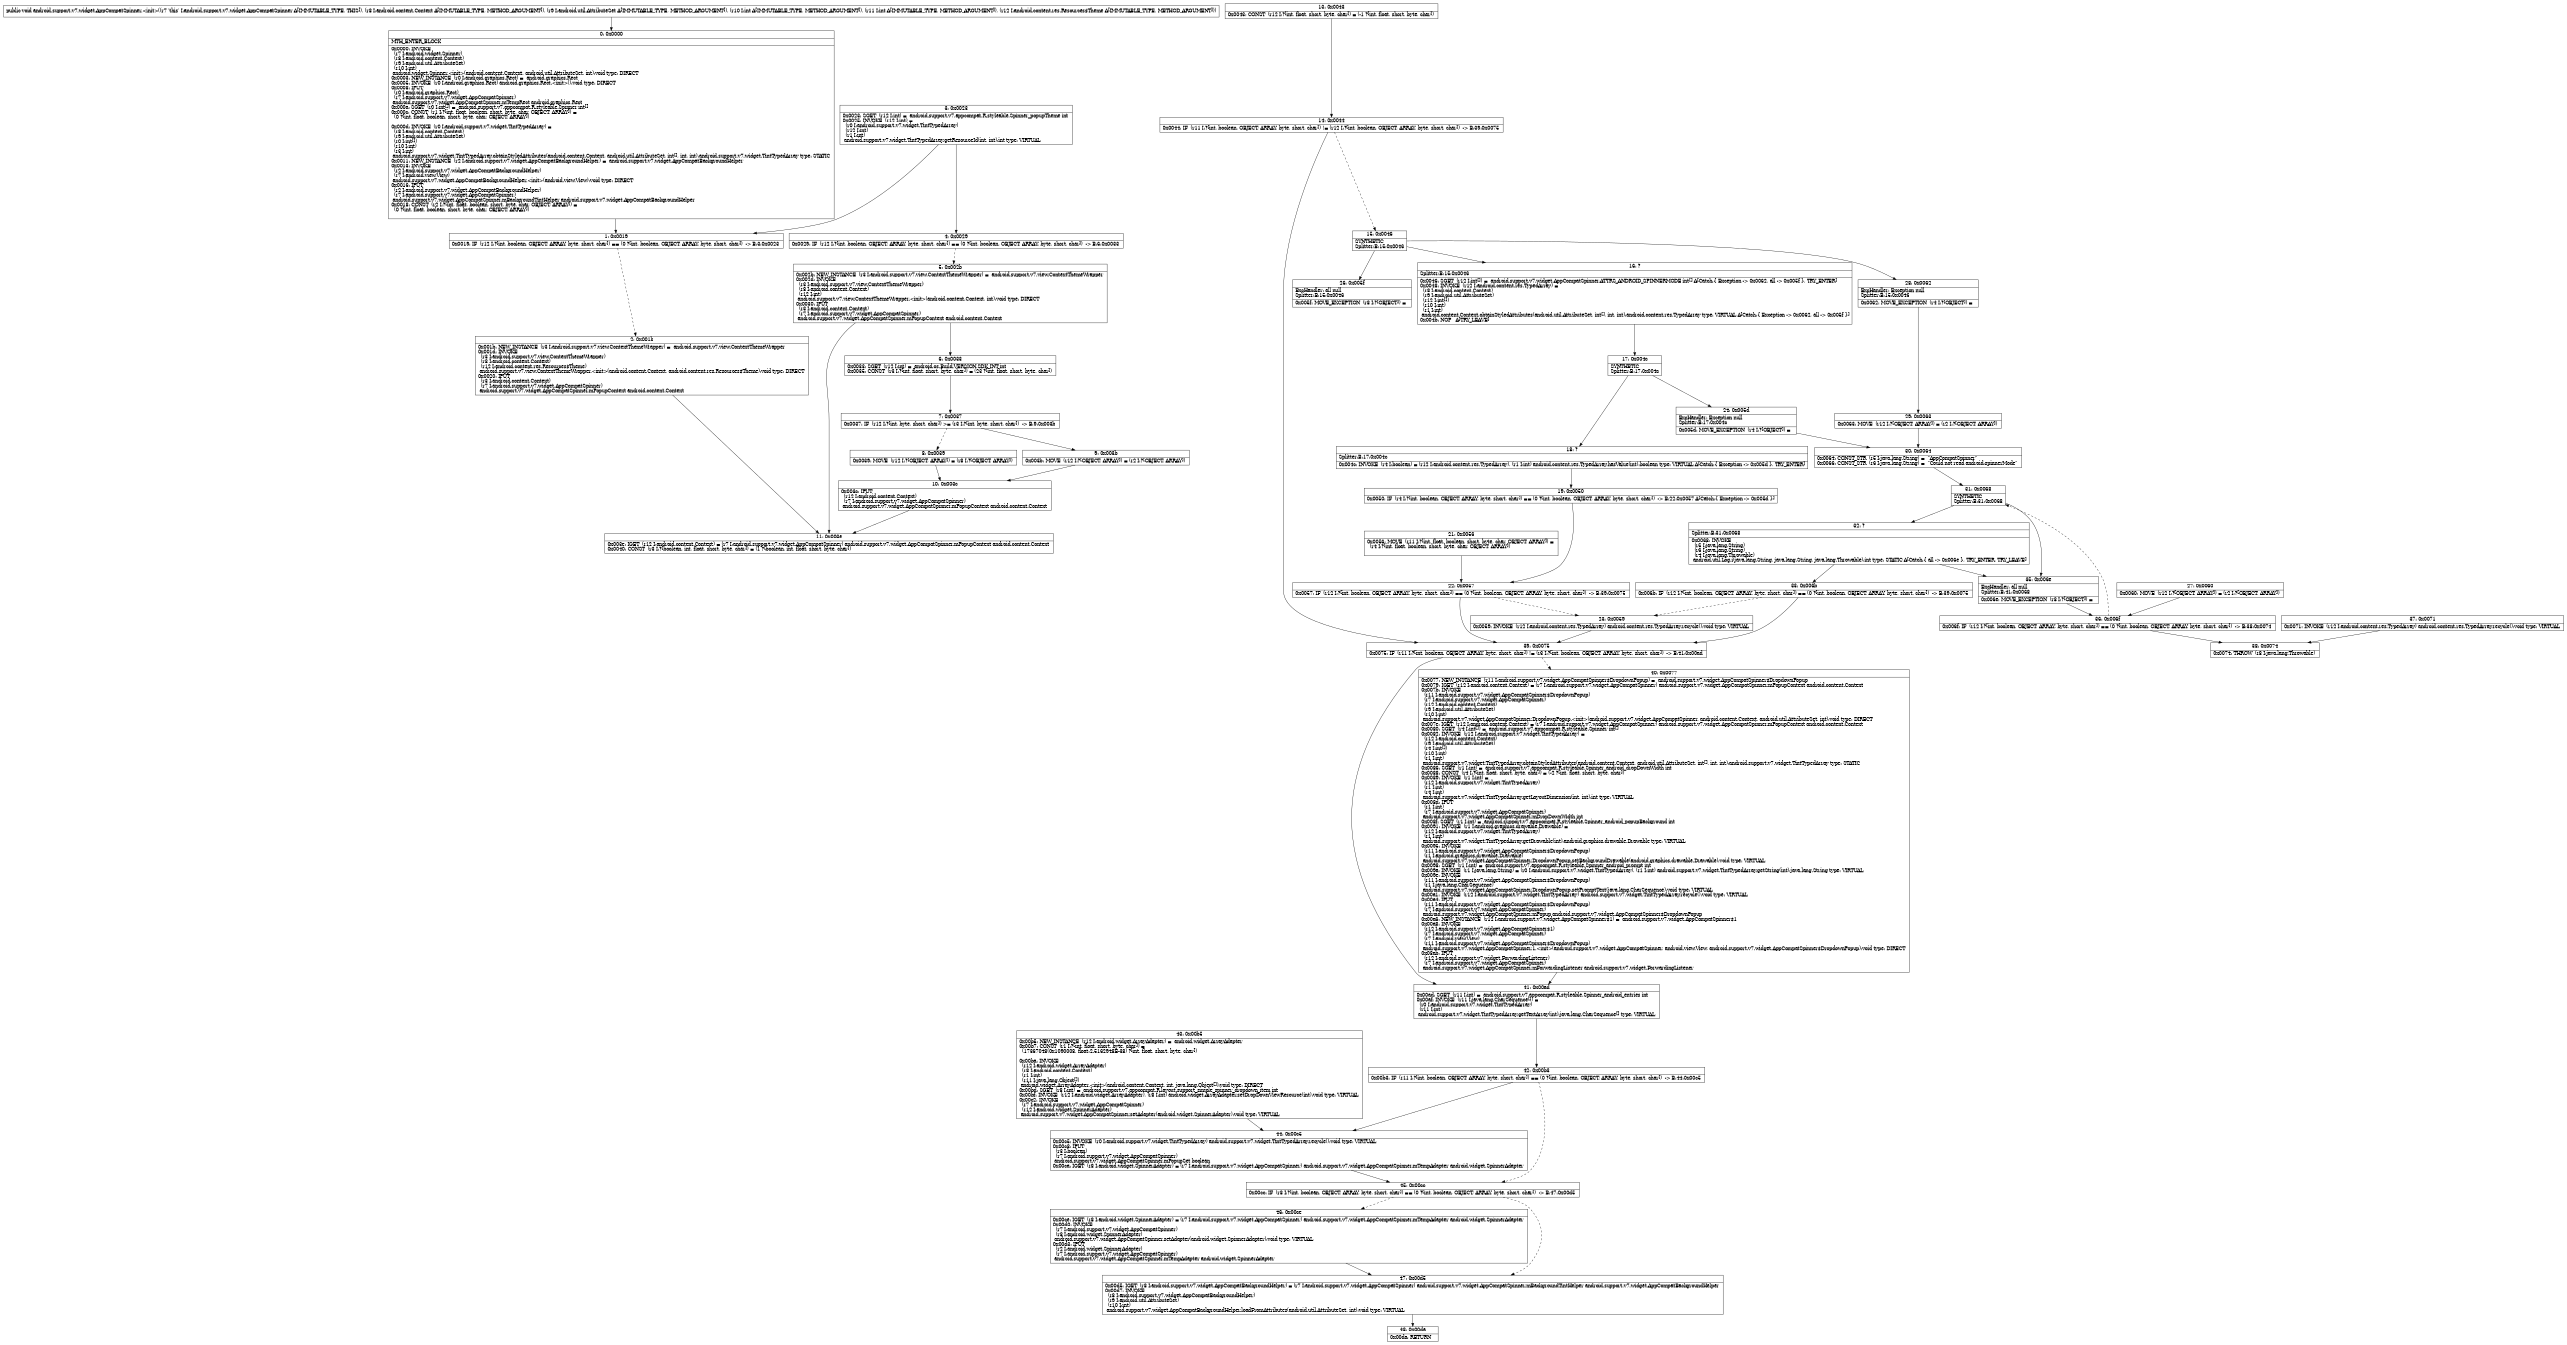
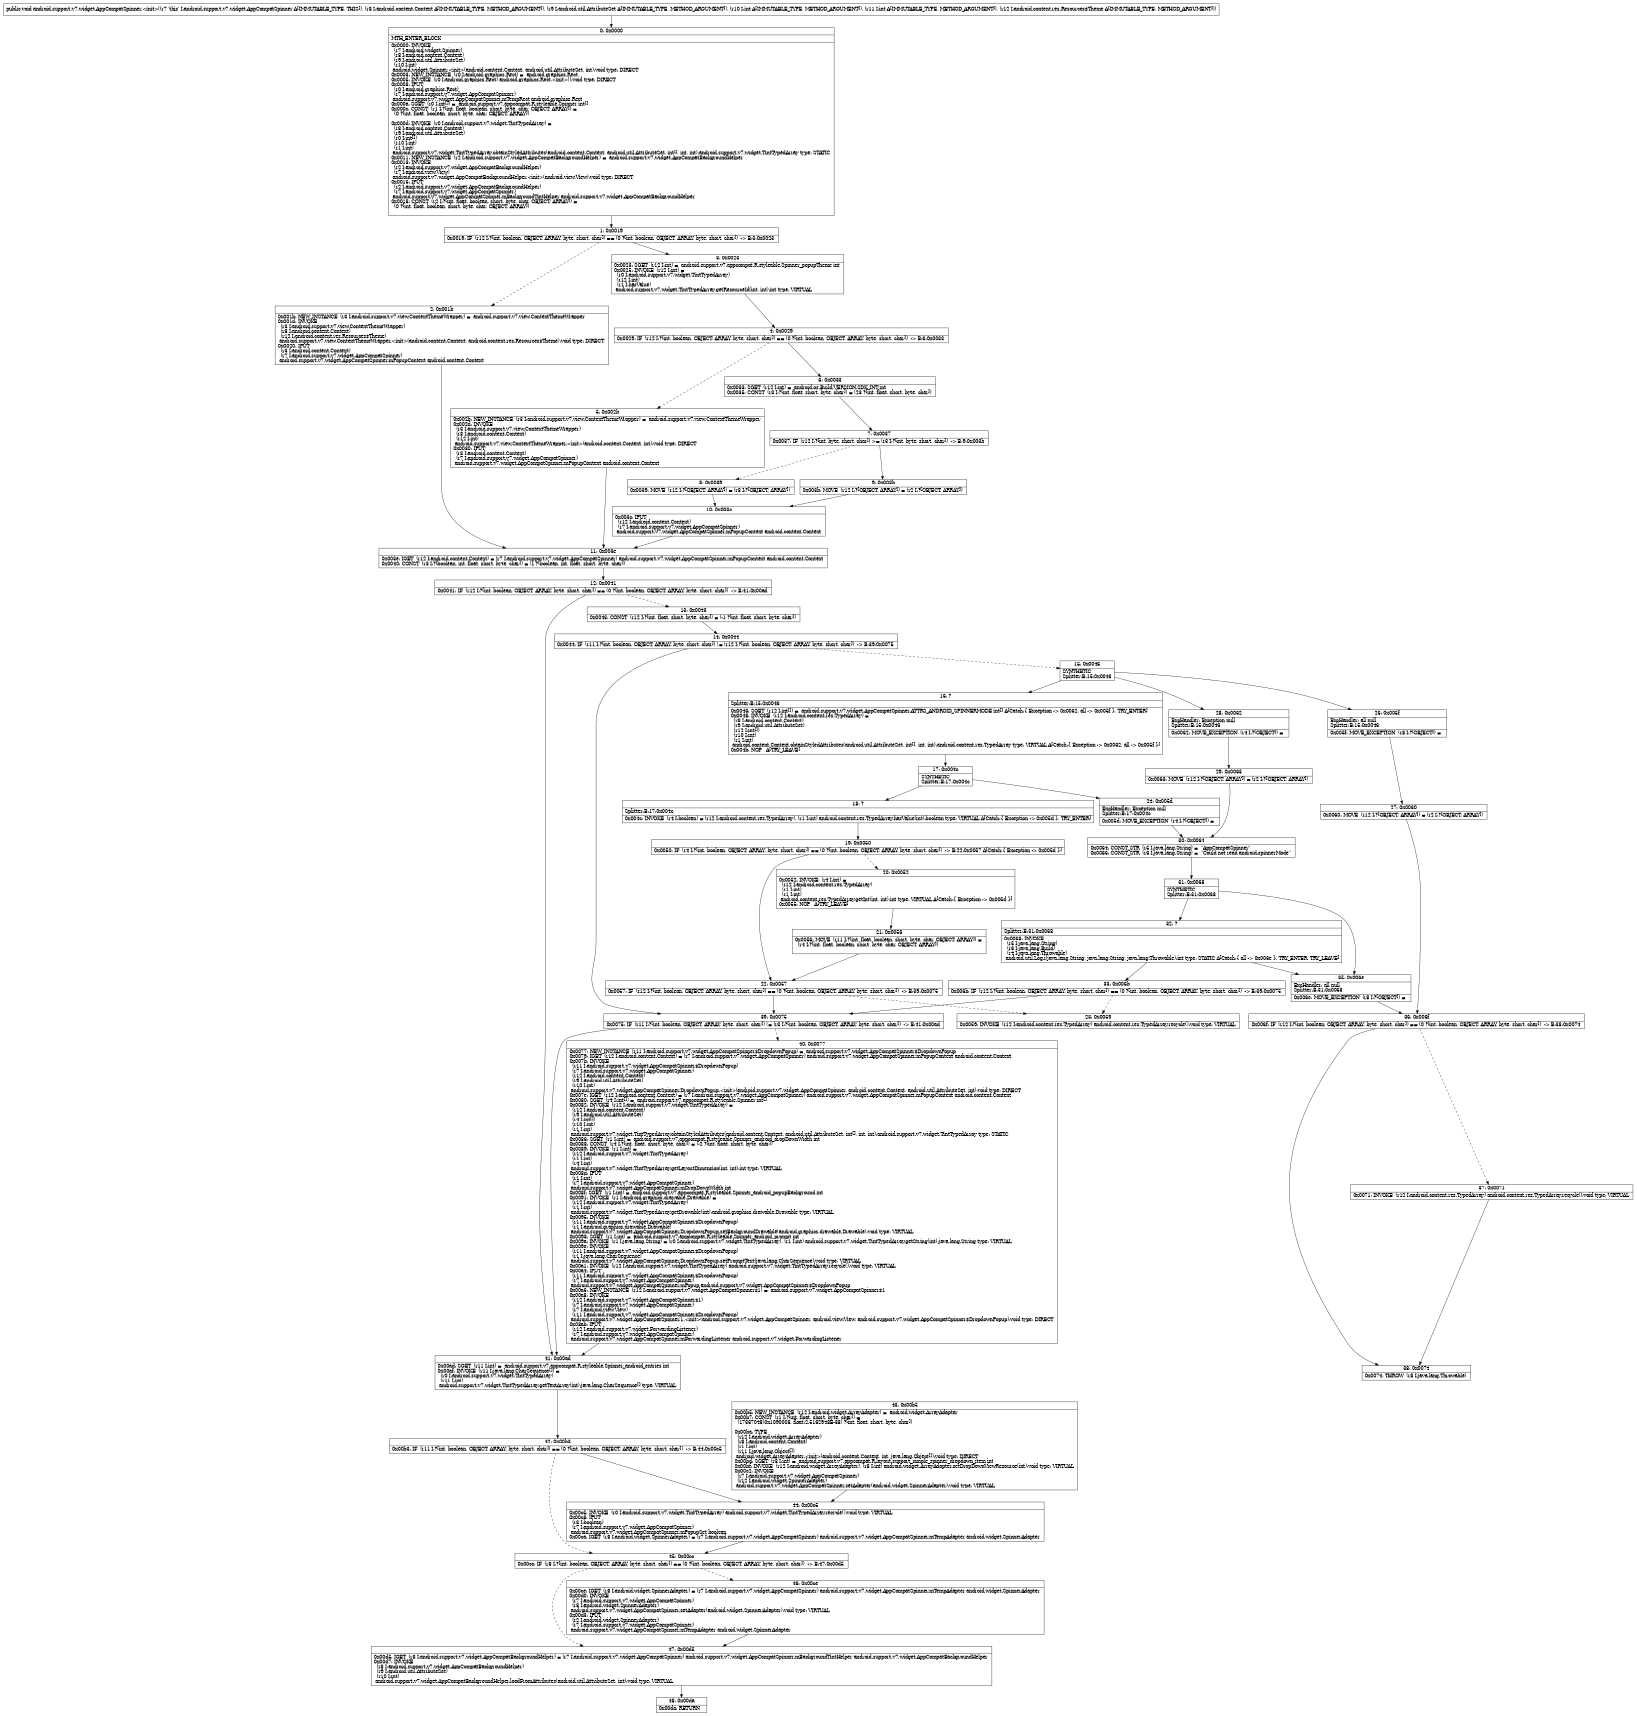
(854, 136) -> (633, 285)
(403, 152) -> (403, 148)
(857, 209) -> (649, 248)
(950, 338) -> (803, 359)
(2077, 546) -> (1454, 1105)
(1718, 551) -> (1030, 949)
none -> (603, 587)
(2006, 592) -> (1318, 990)
(1576, 636) -> none
none -> (1396, 769)
none -> (896, 889)
(1040, 1061) -> (752, 1432)
